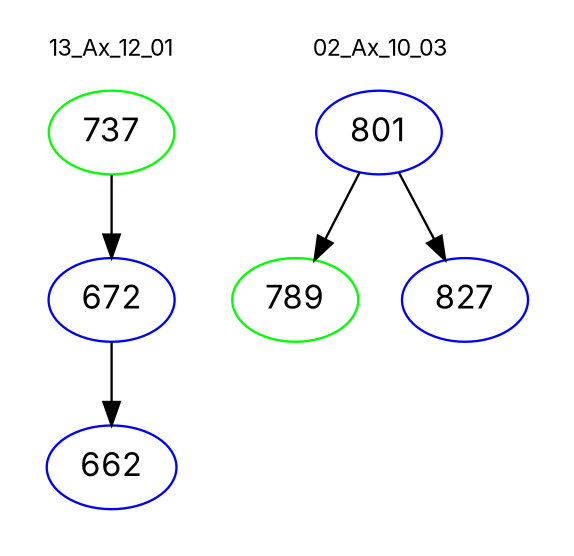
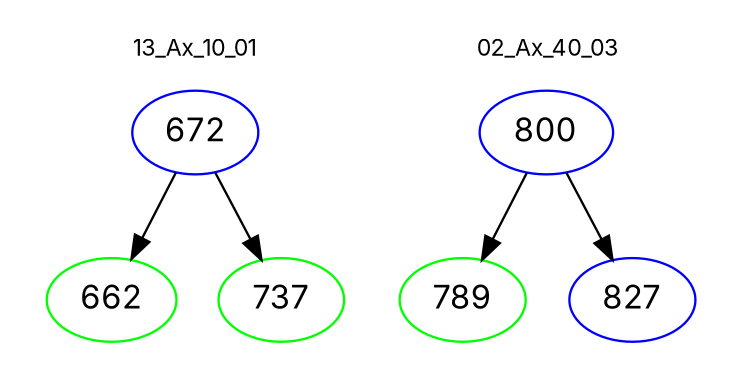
(112, 50) -> (195, 50)
(380, 50) -> (548, 50)
(379, 133) -> (546, 133)
(112, 205) -> (233, 206)
(112, 467) -> (112, 300)
